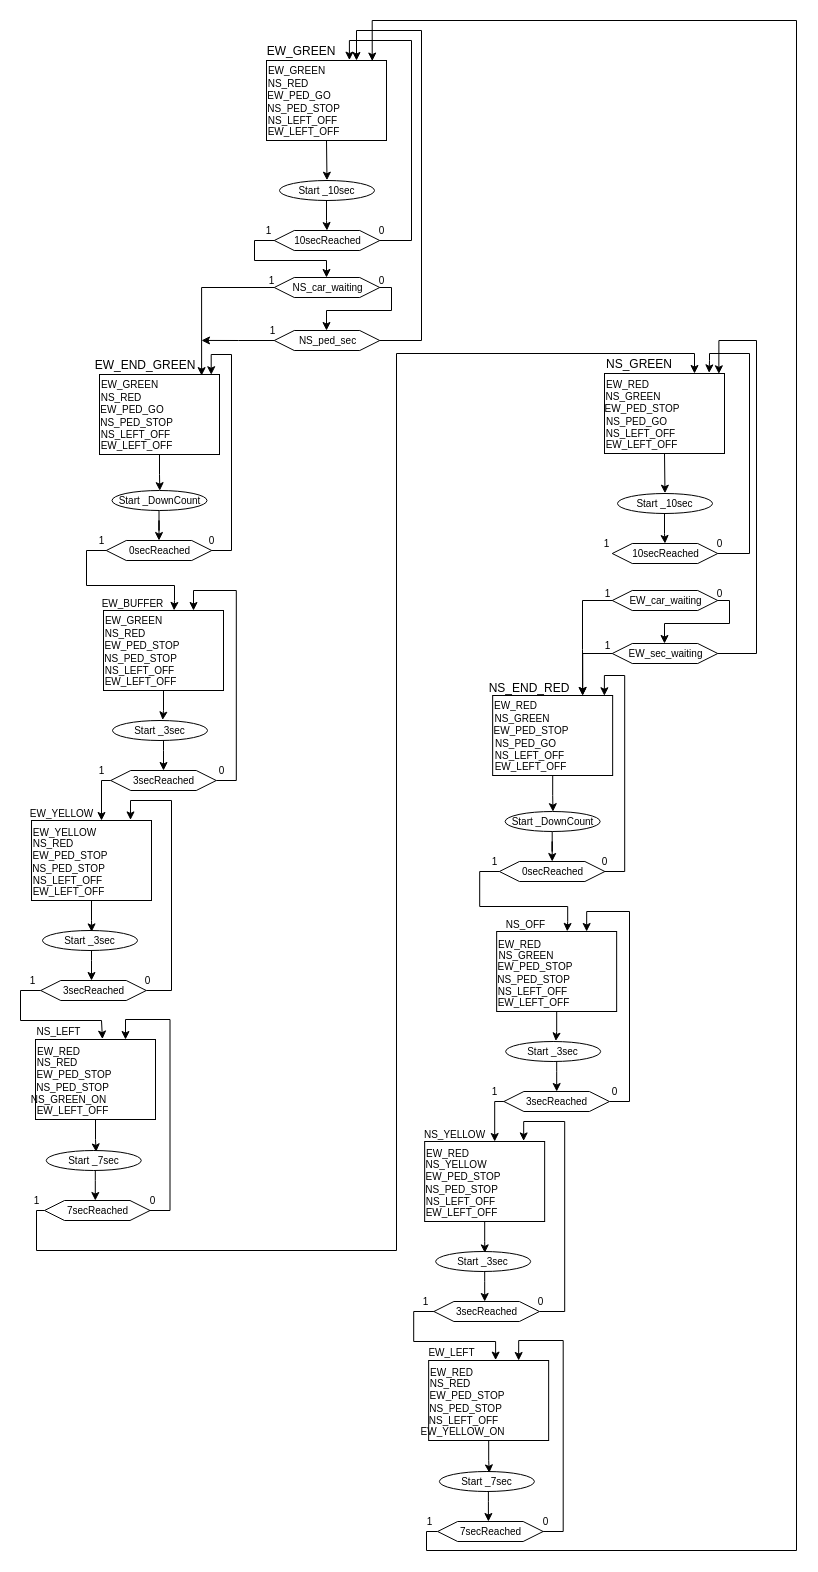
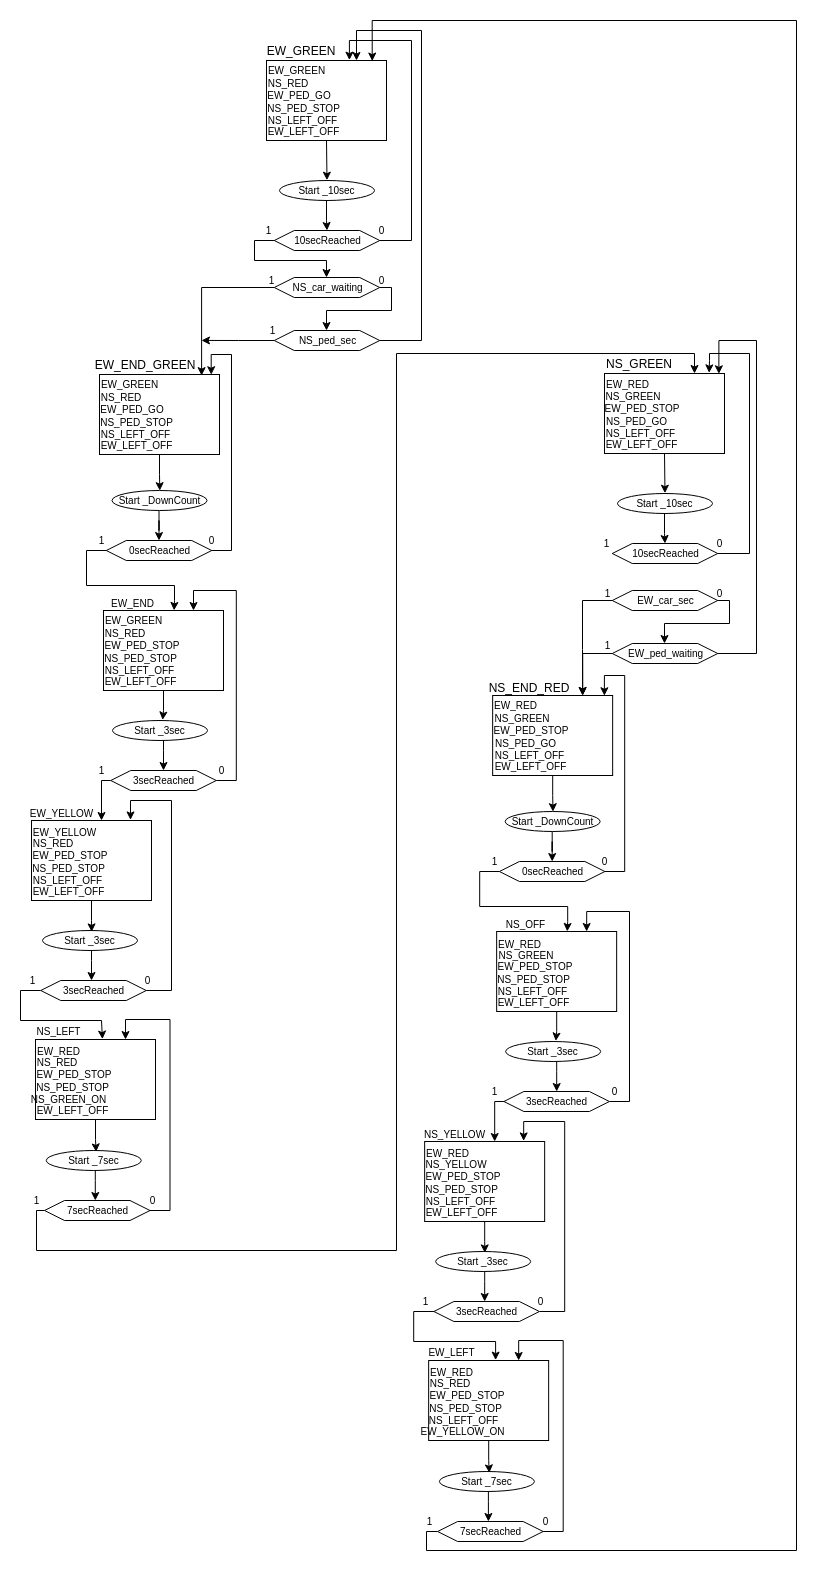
(666, 601) -> (666, 601)
(133, 604) -> (133, 604)
(666, 654) -> (666, 654)
